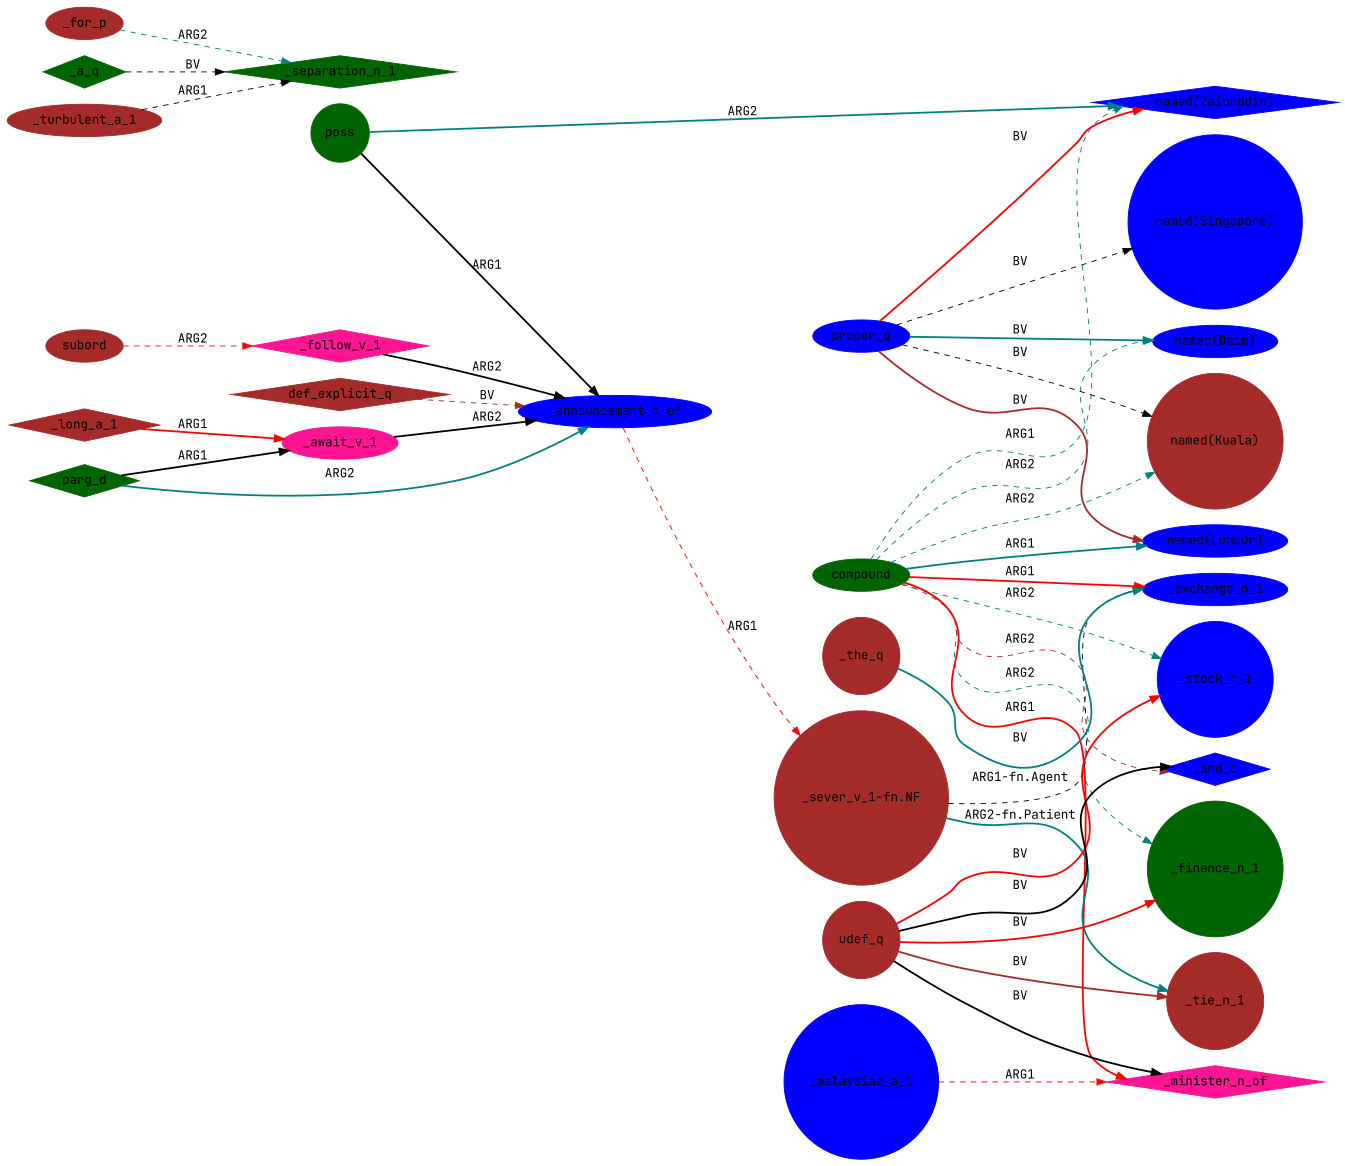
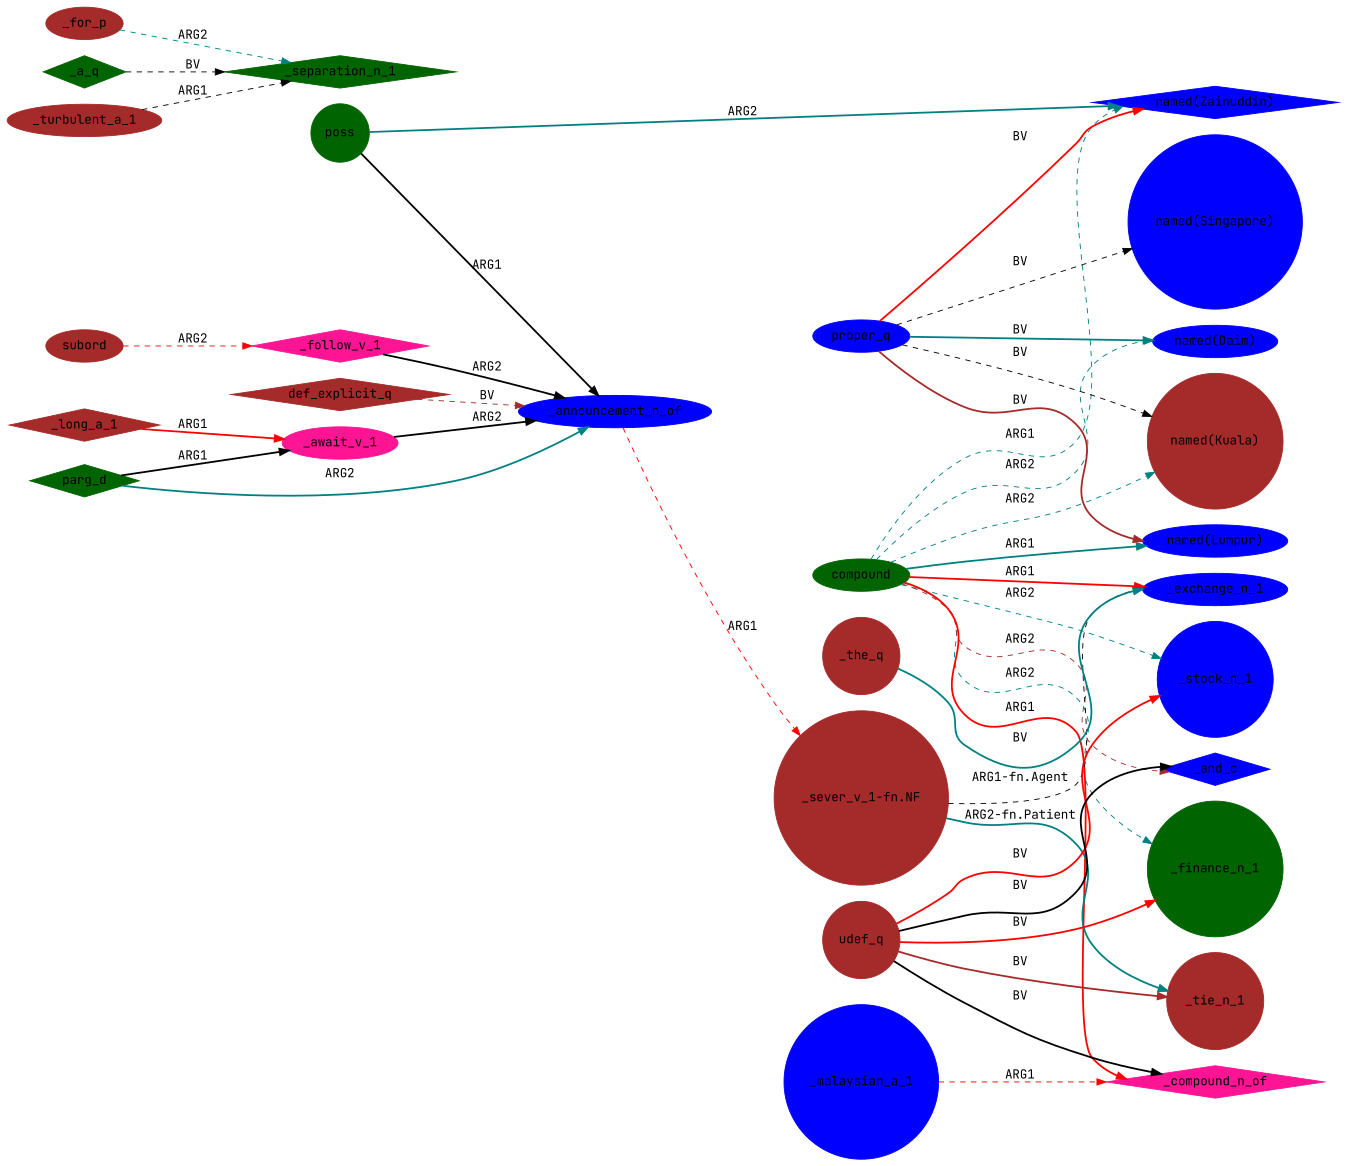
(1215, 1082) -> (1215, 1082)
